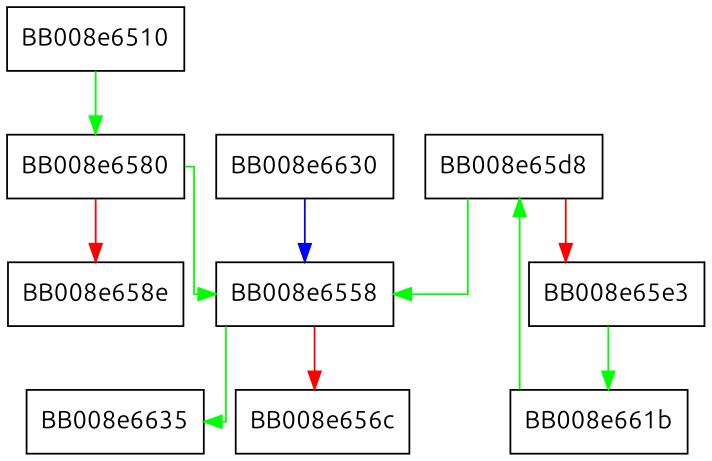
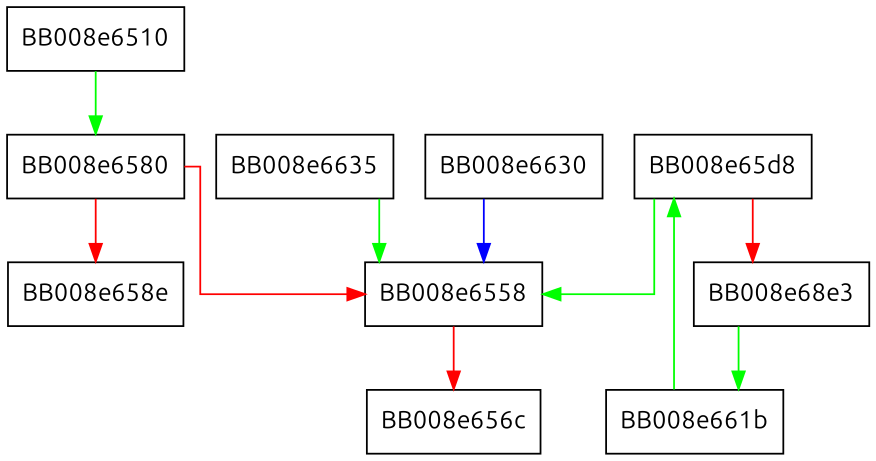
(194, 228) -> (202, 294)
(617, 294) -> (782, 294)
(226, 376) -> (379, 221)
